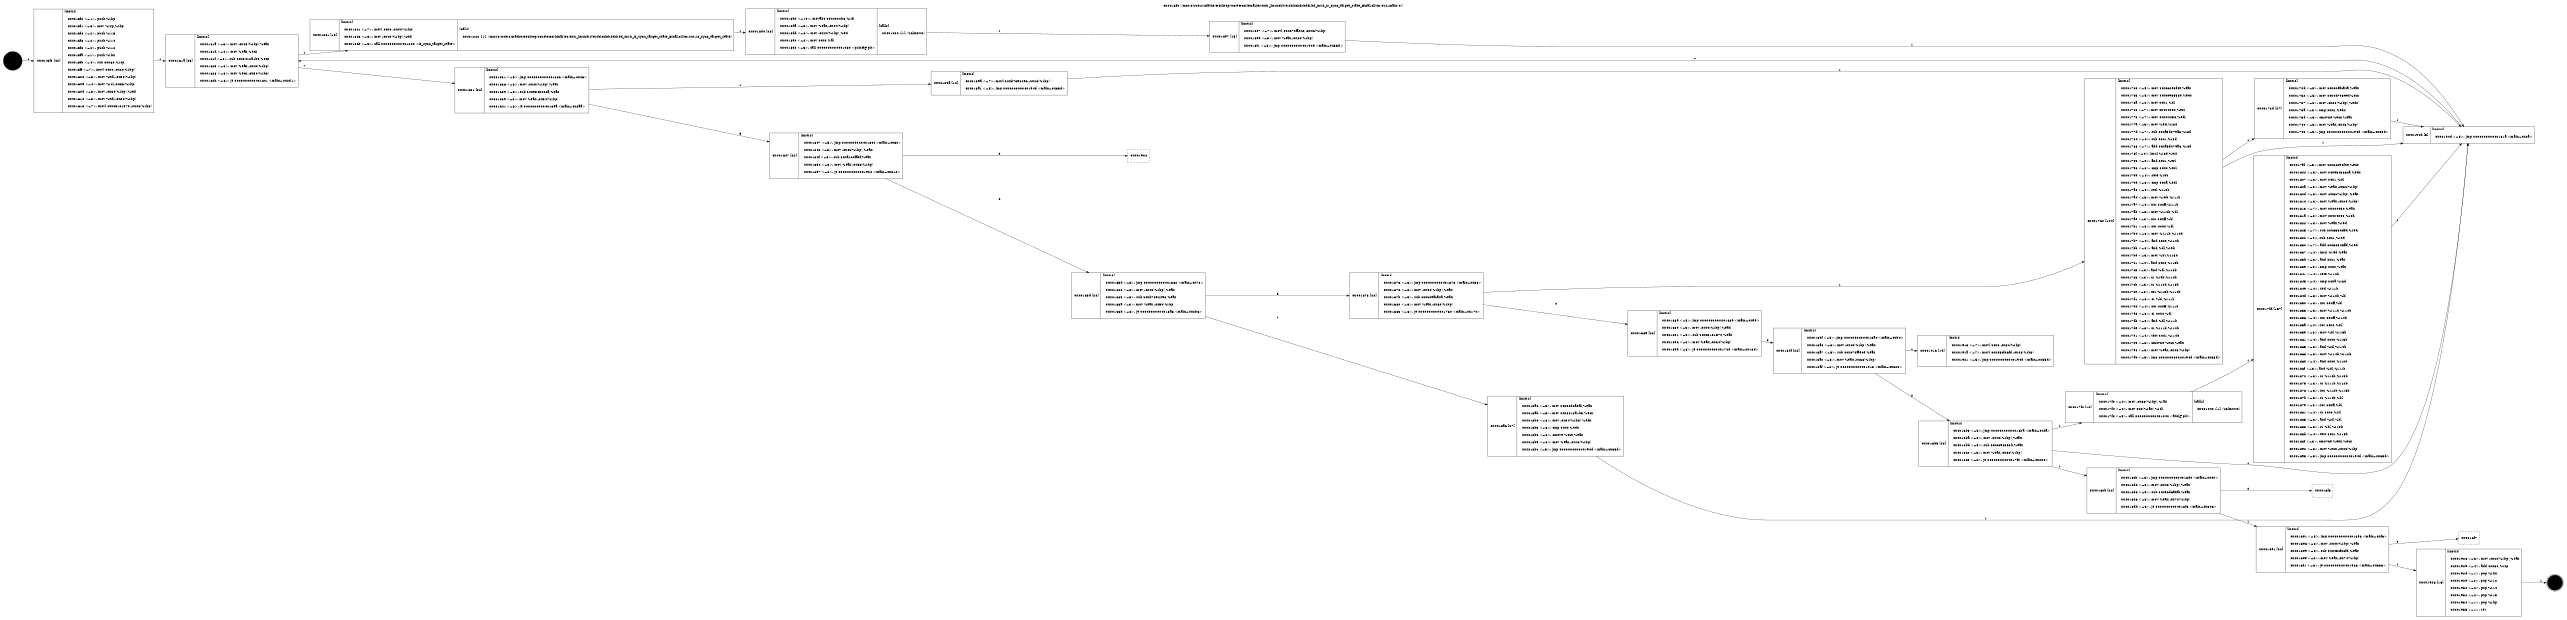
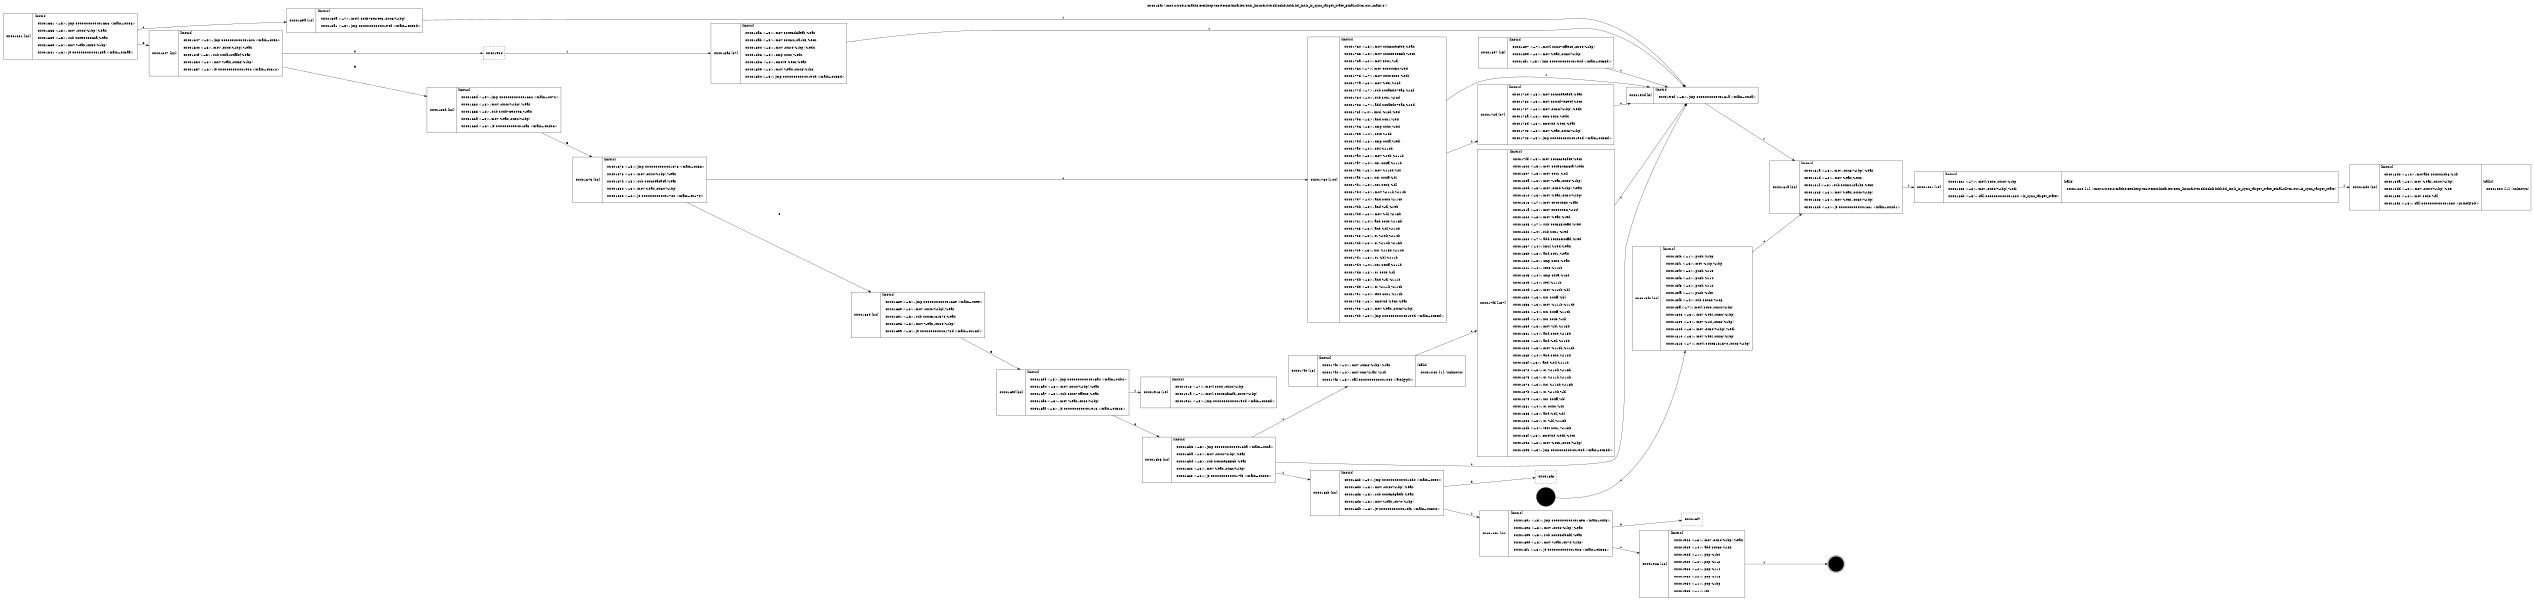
(1067, 34) -> none
(375, 75) -> none
(1345, 360) -> (607, 53)
